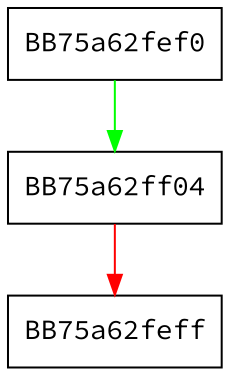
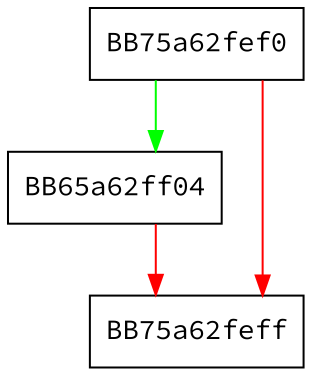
none -> (263, 178)
(115, 188) -> (115, 188)
